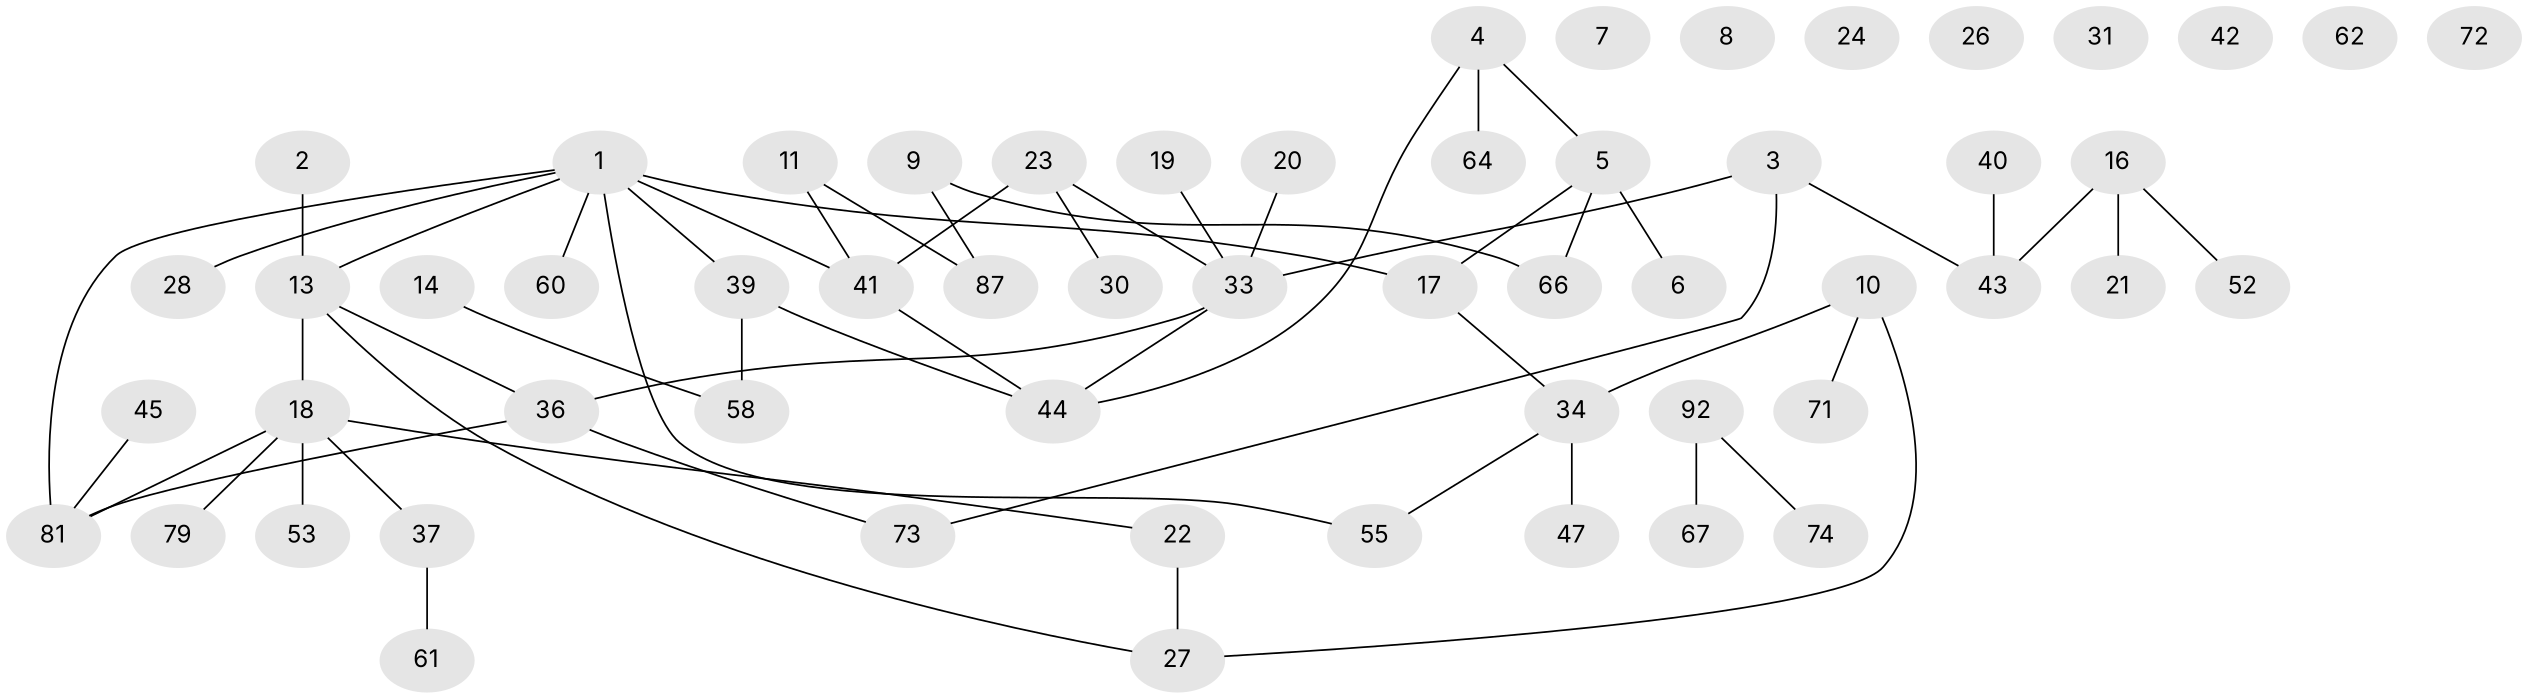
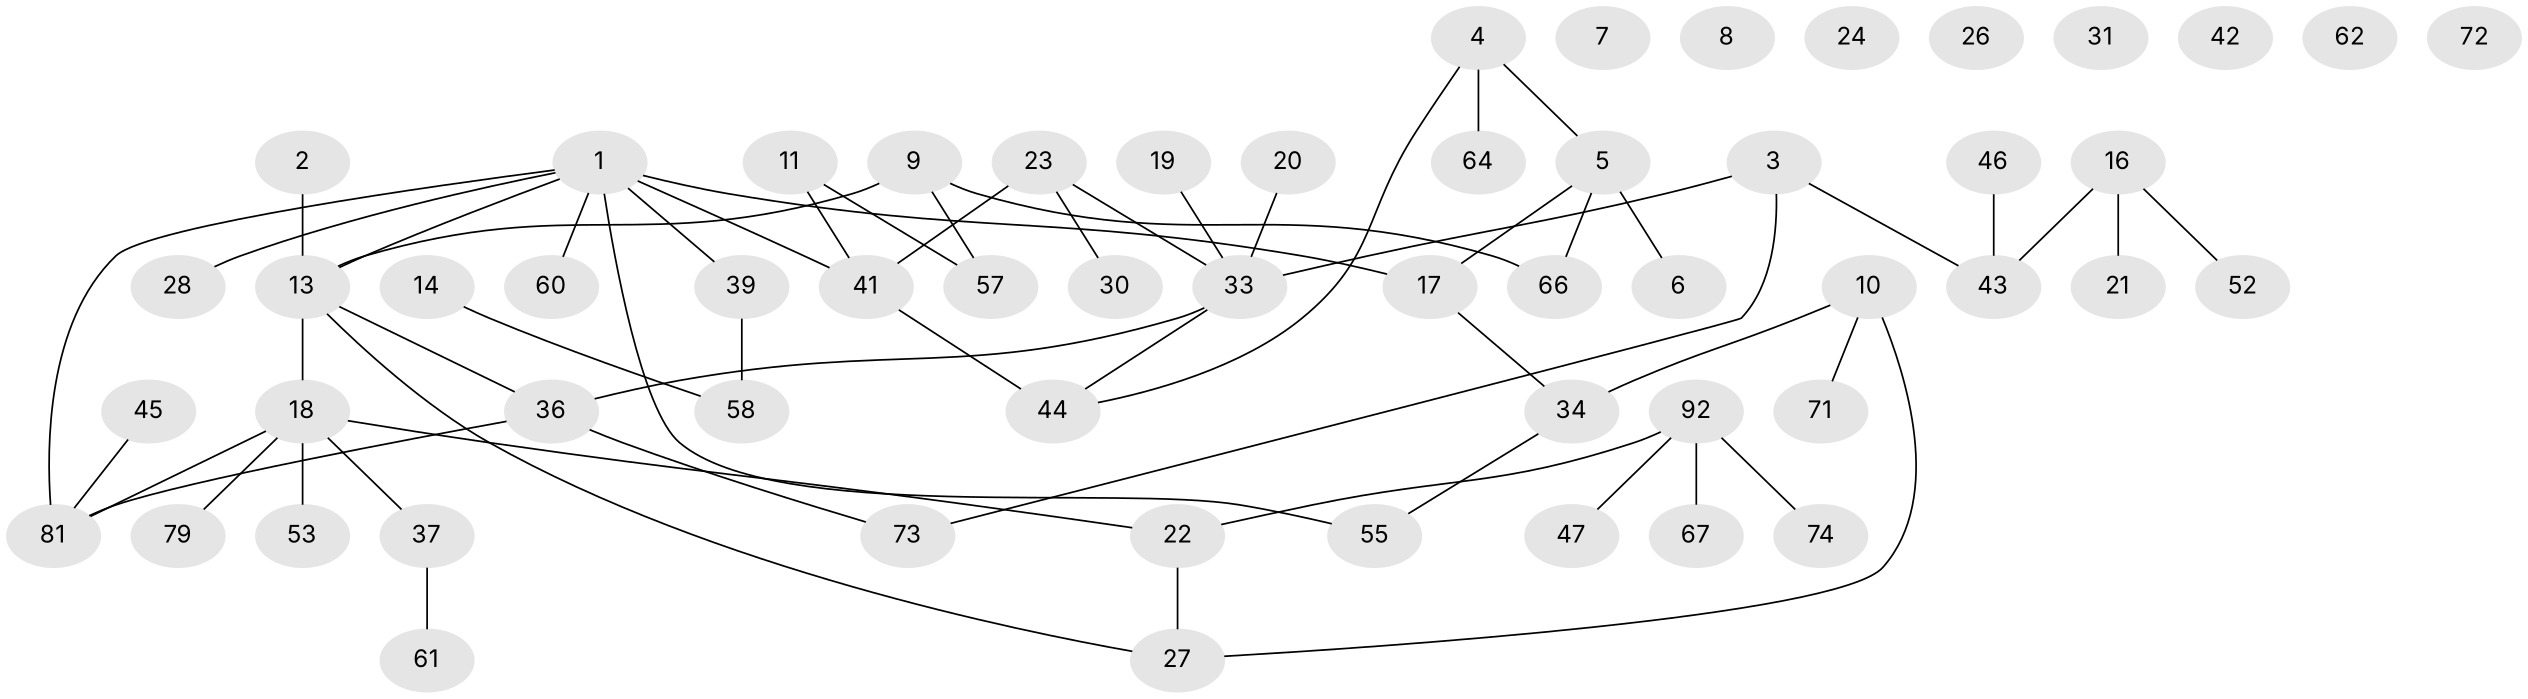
(1994, 163) -> (1994, 163)
none -> (622, 225)
(991, 287) -> (991, 287)
(883, 349) -> none
(1572, 474) -> (1634, 474)
none -> (1431, 485)
